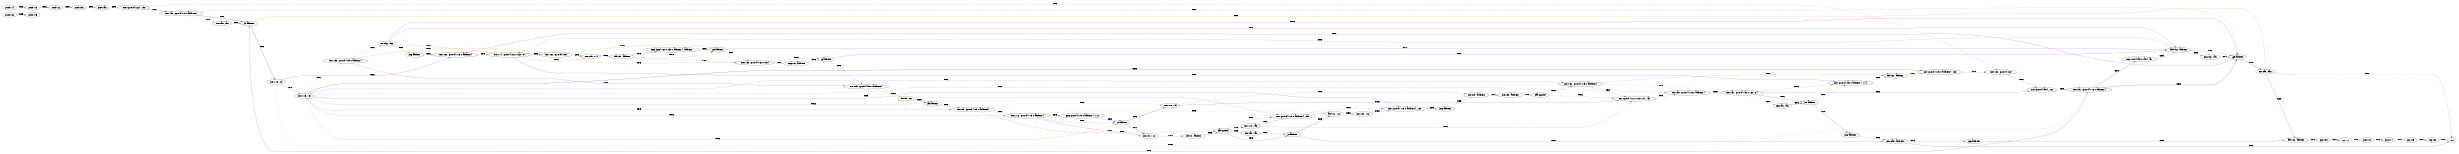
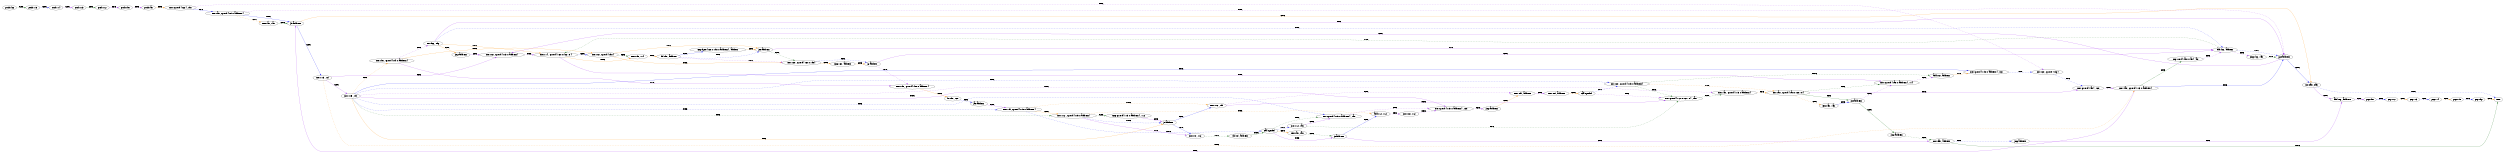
none -> (44, 8)
